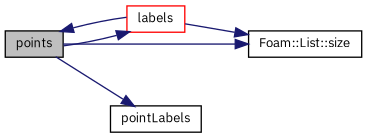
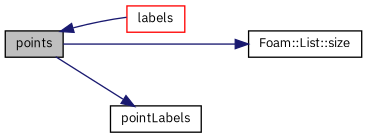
(210, 28) -> none
(90, 41) -> none
